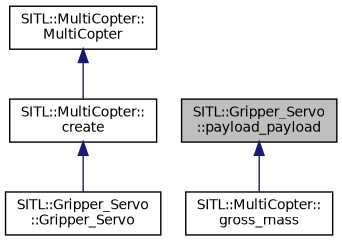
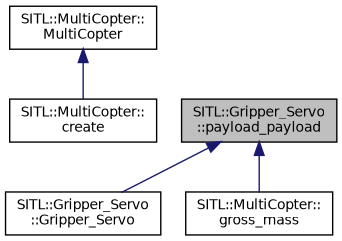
(83, 174) -> (165, 170)
